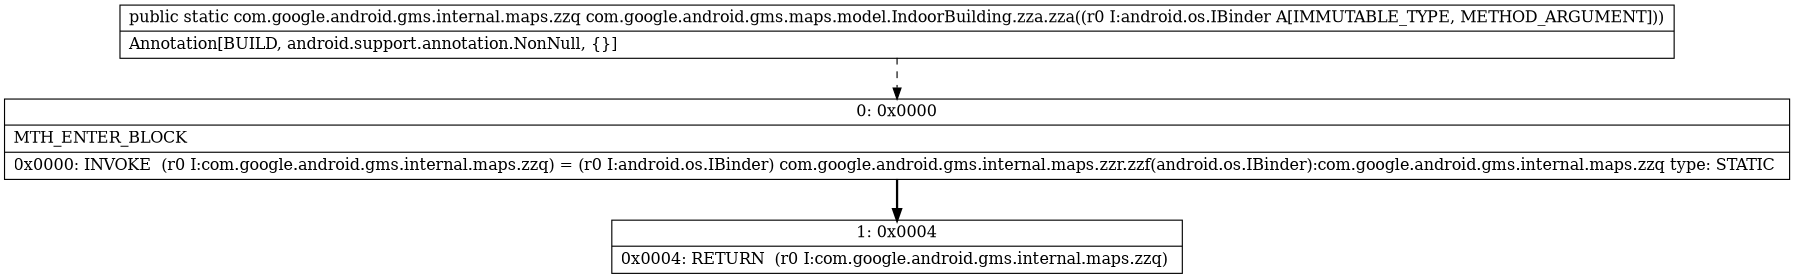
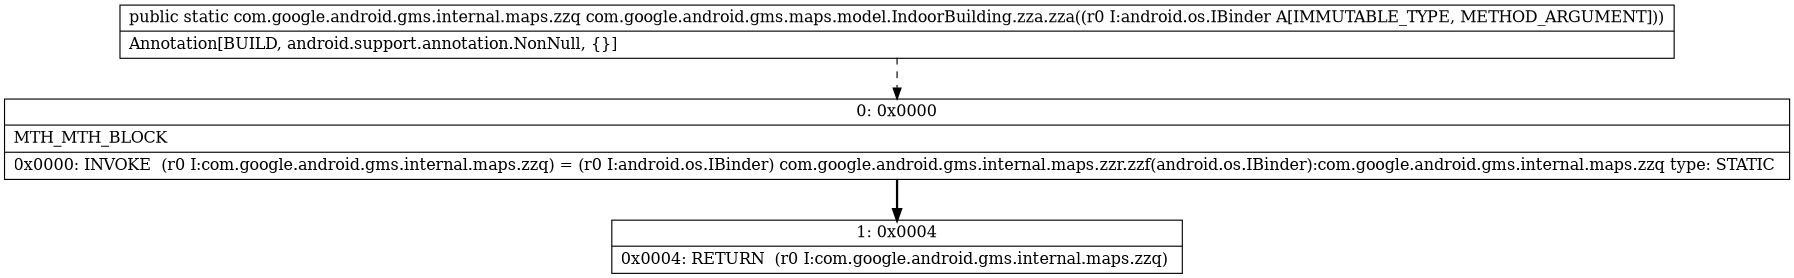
(101, 138) -> (91, 138)
